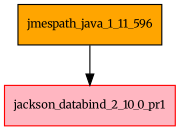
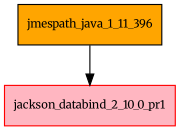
(90, 25) -> (90, 25)
